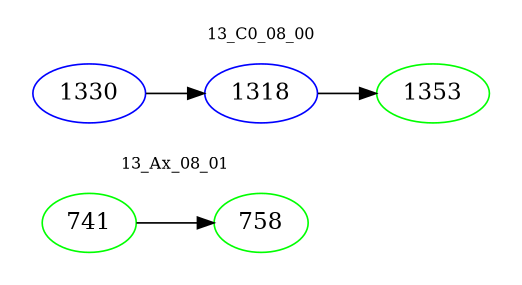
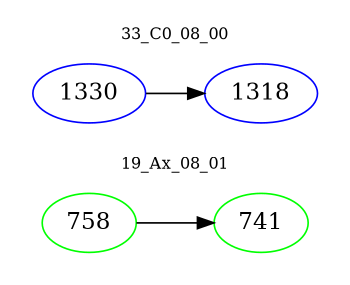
(261, 35) -> (175, 35)
(433, 93) -> none
(175, 165) -> (175, 165)
(167, 223) -> (167, 223)
